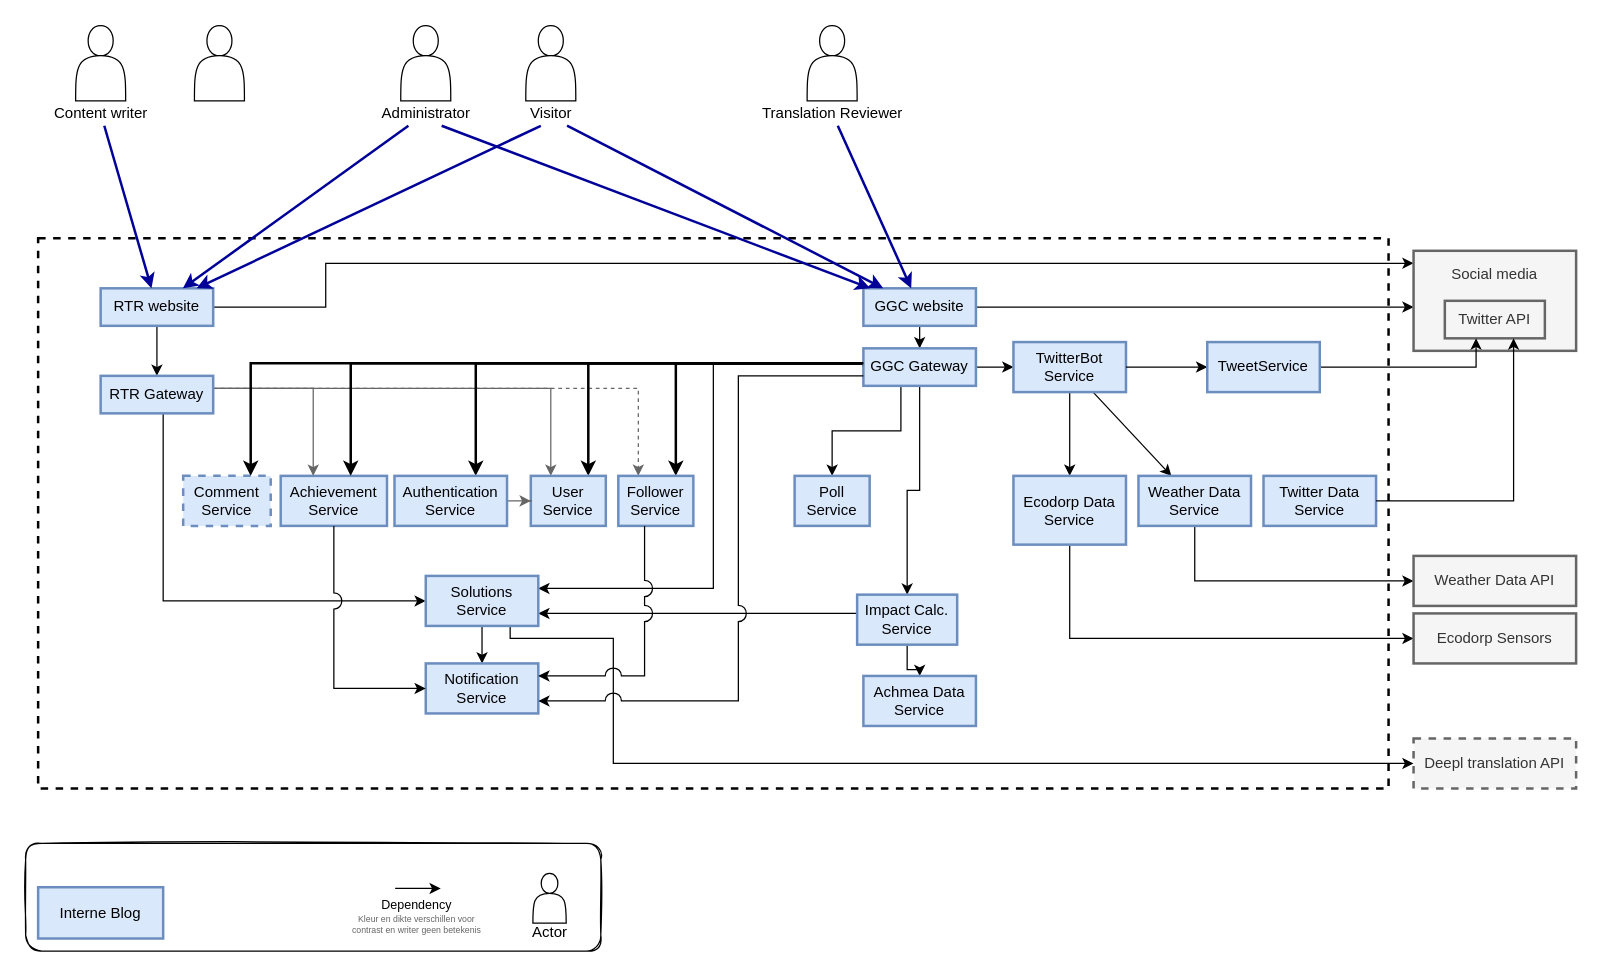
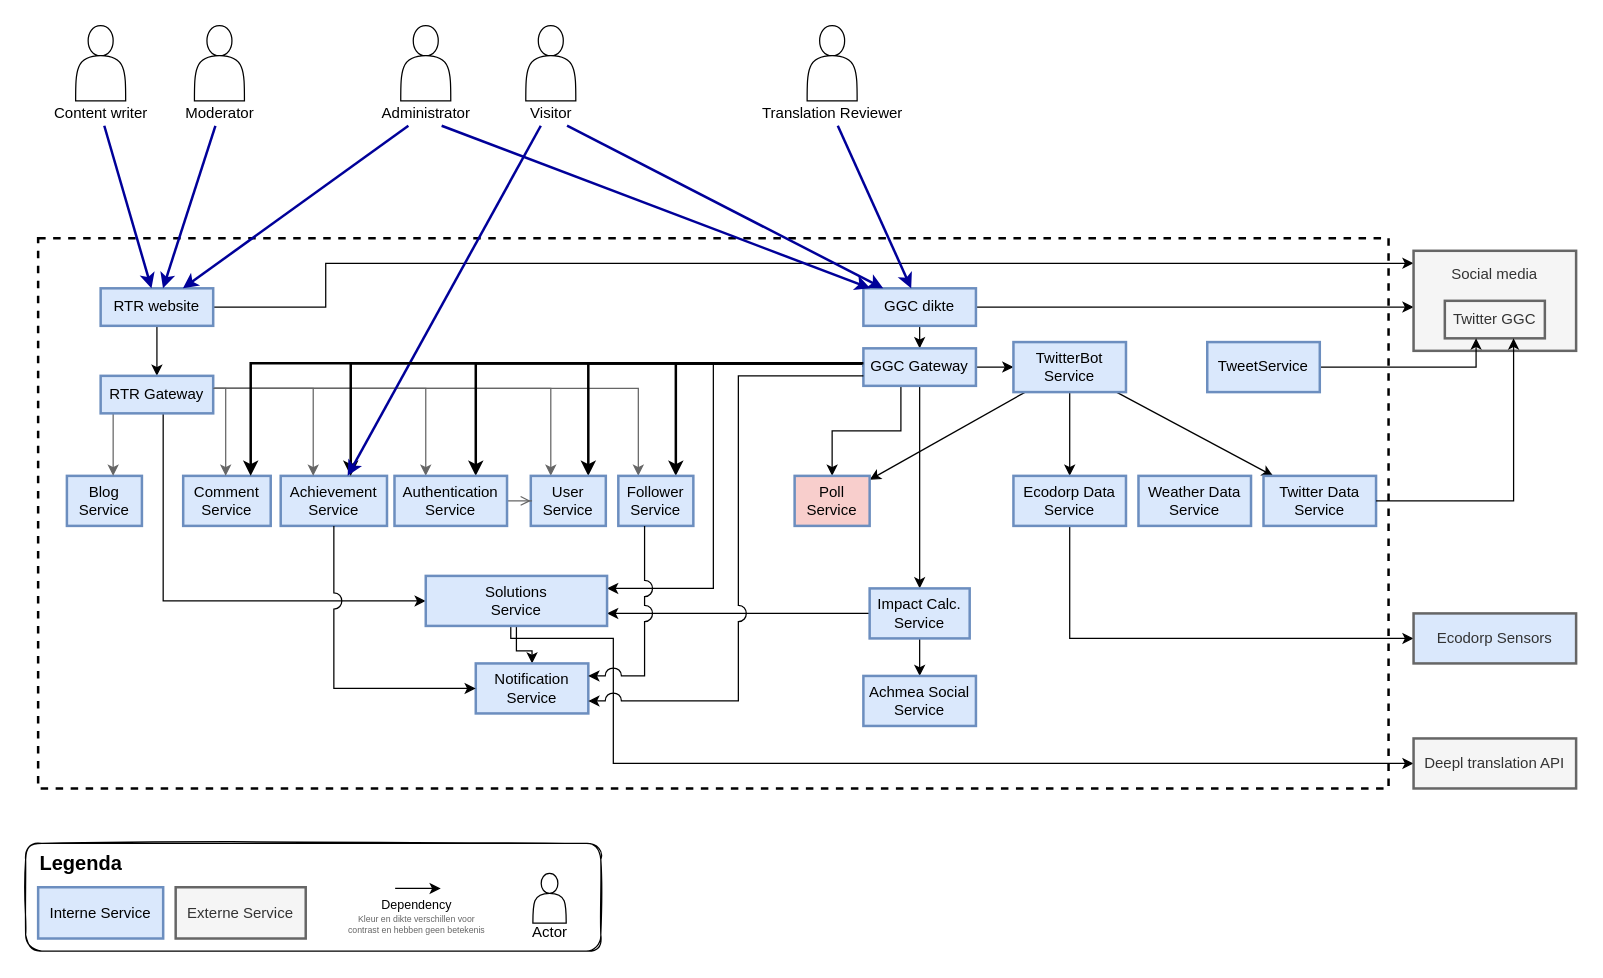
none -> (219, 113)
none -> (191, 202)
(373, 205) -> (447, 296)
(919, 307) -> (919, 307)
(1494, 319) -> (1494, 319)
(1162, 367) -> none
(634, 388) -> (634, 388)
none -> (226, 429)
none -> (426, 429)
(1129, 431) -> (951, 434)
none -> (1190, 432)
none -> (113, 440)
none -> (104, 501)
(227, 501) -> (227, 501)
(521, 501) -> (522, 501)
(832, 501) -> (832, 501)
(1069, 510) -> (1069, 501)
(1272, 581) -> none
(1494, 581) -> none
(482, 601) -> (516, 601)
(907, 619) -> (919, 613)
(1494, 638) -> (1494, 638)
(482, 688) -> (532, 688)
(919, 701) -> (919, 701)
(1494, 763) -> (1494, 763)
none -> (81, 863)
(101, 913) -> (101, 913)
none -> (241, 913)
(417, 924) -> (417, 924)
